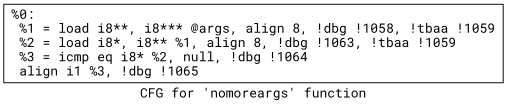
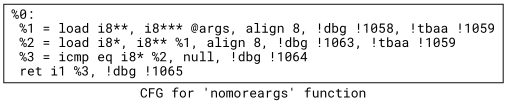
(105, 71) -> (97, 71)
